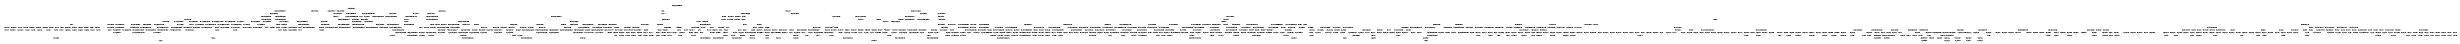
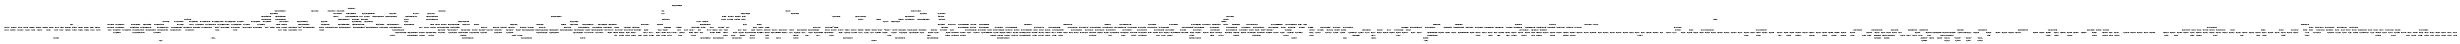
(639, 33) -> none
(2029, 33) -> none
